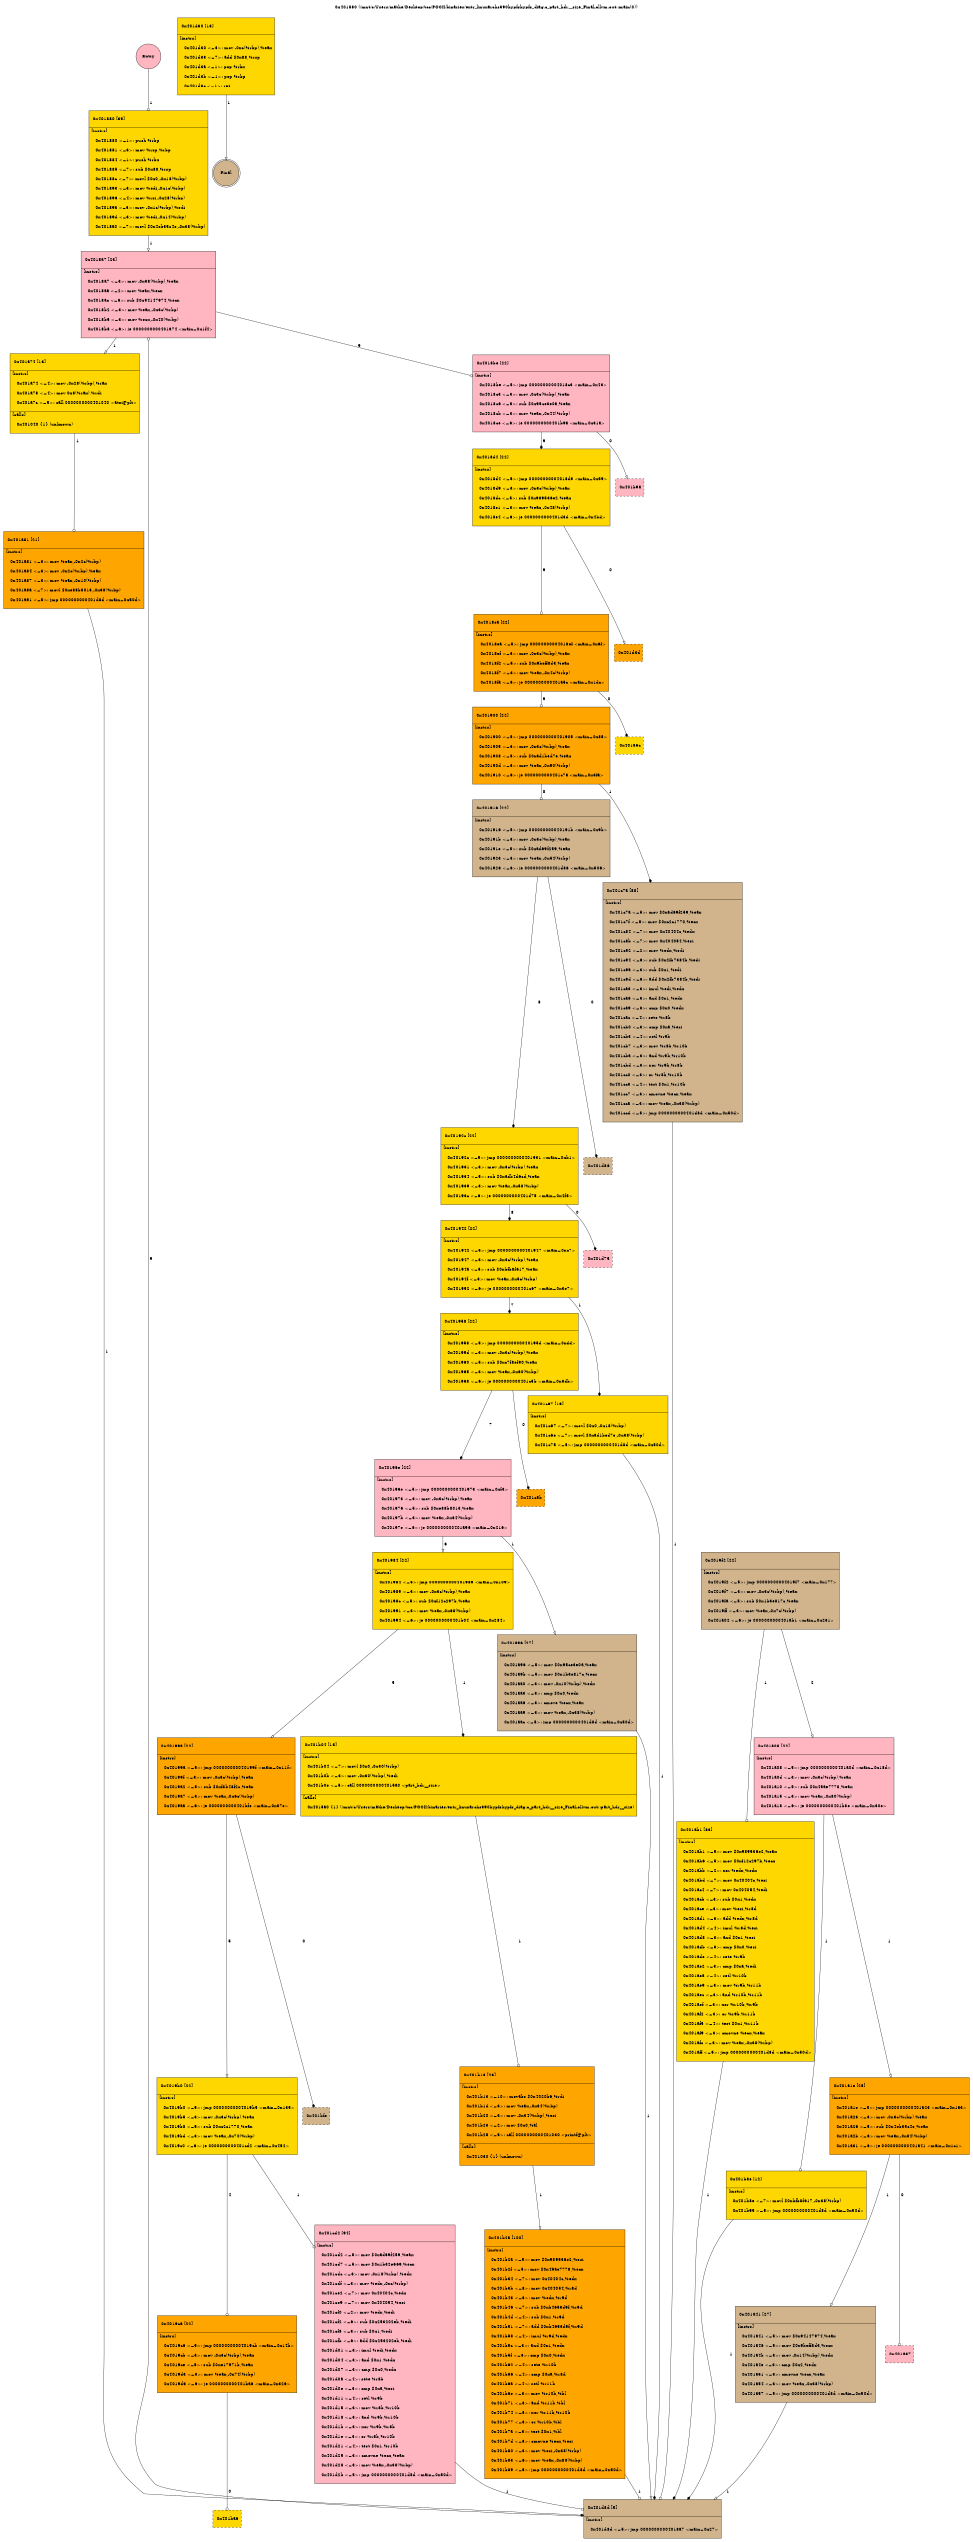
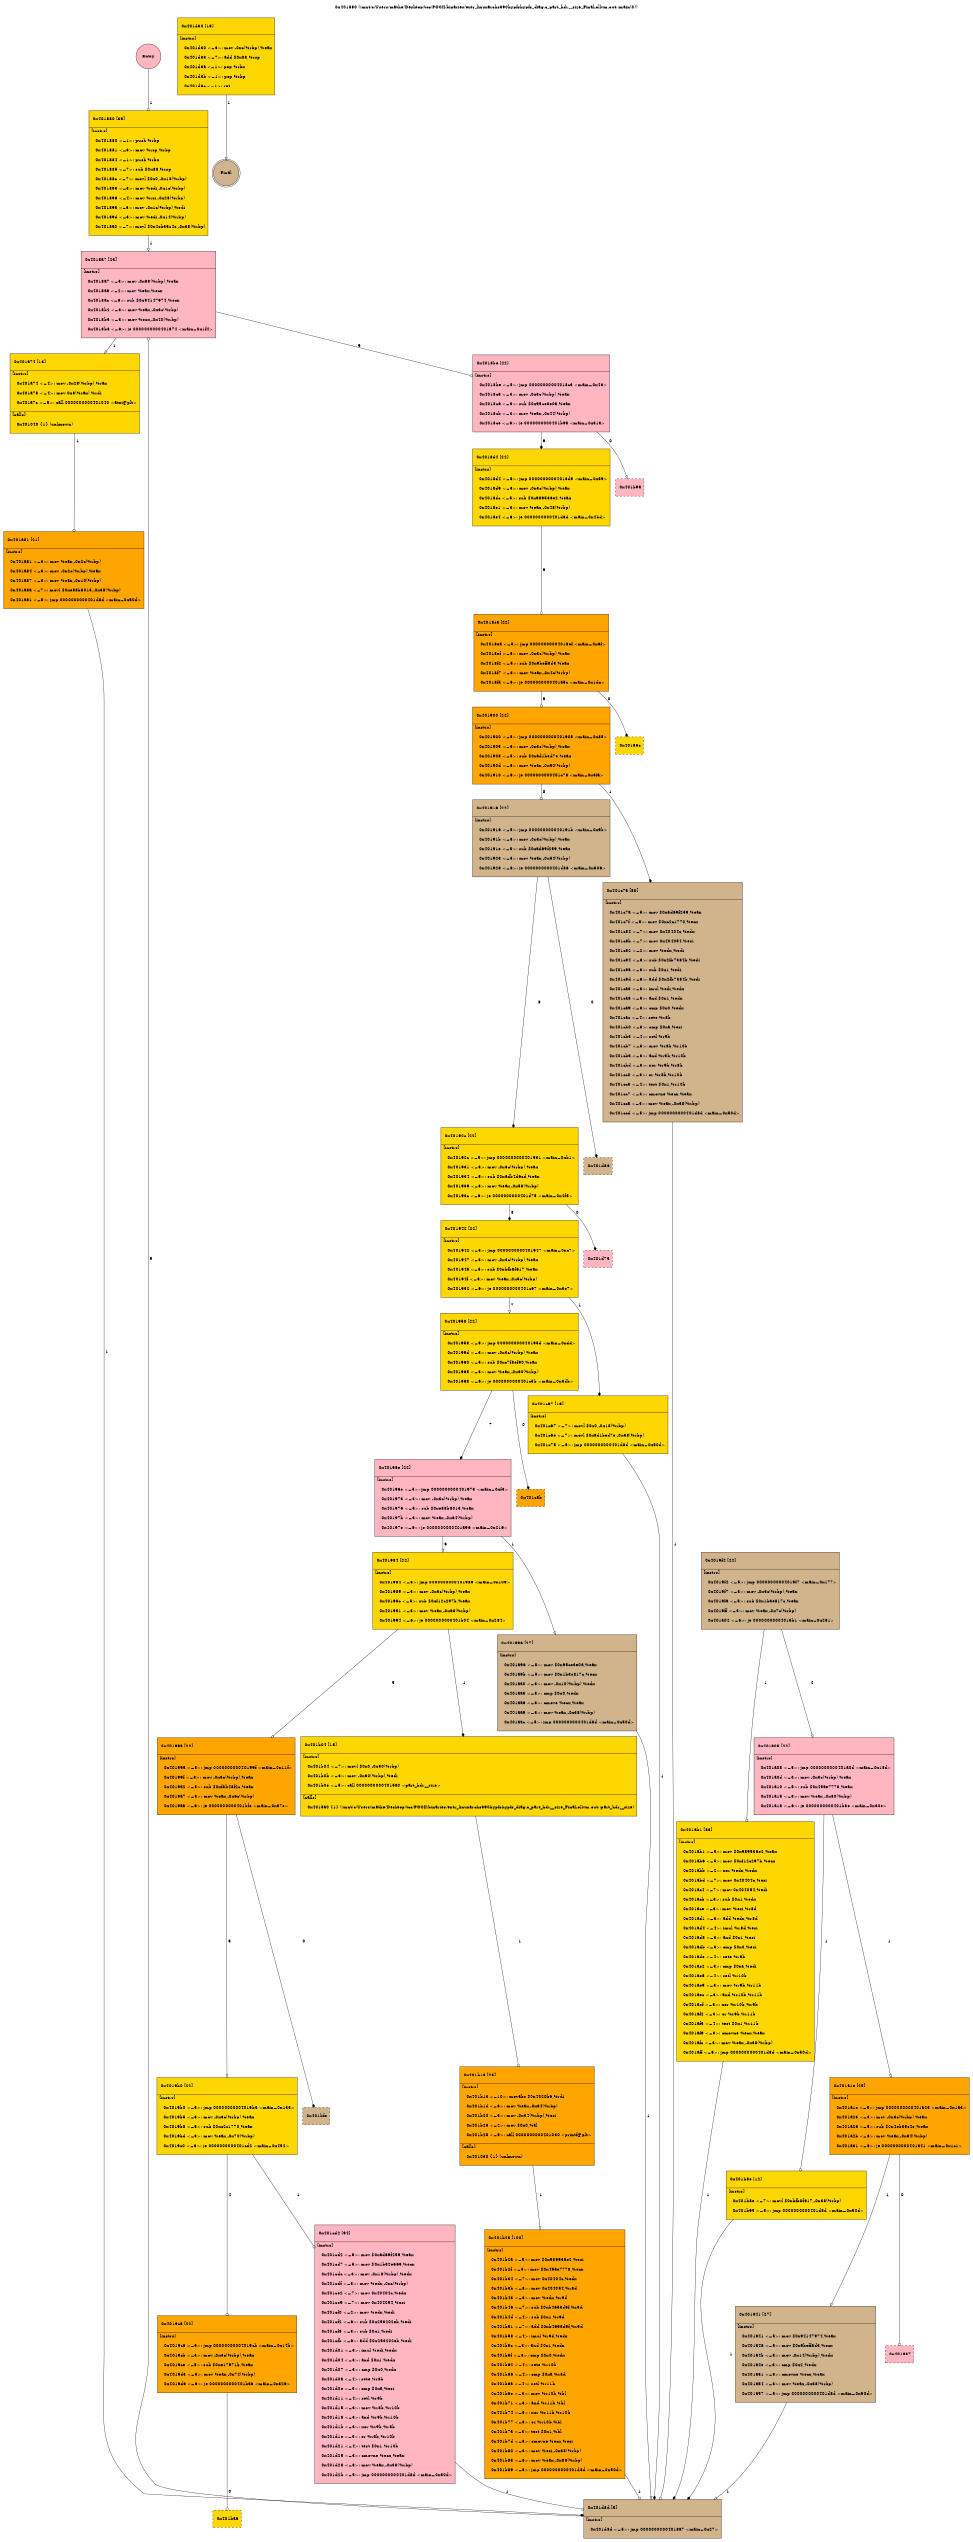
(629, 653) -> none
(510, 1303) -> (510, 1303)
